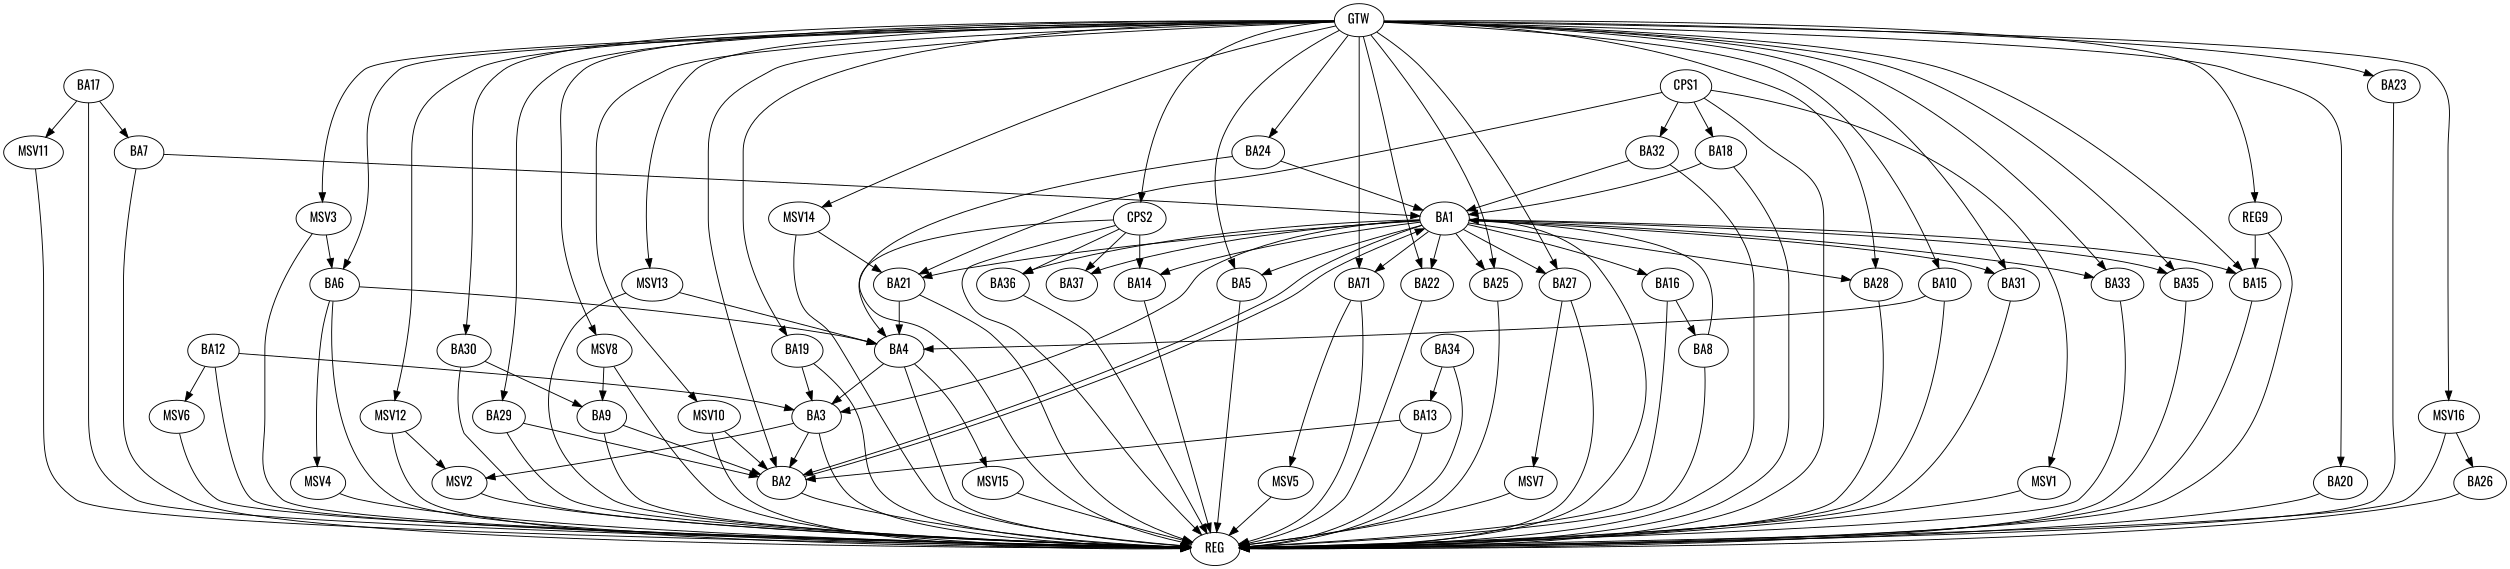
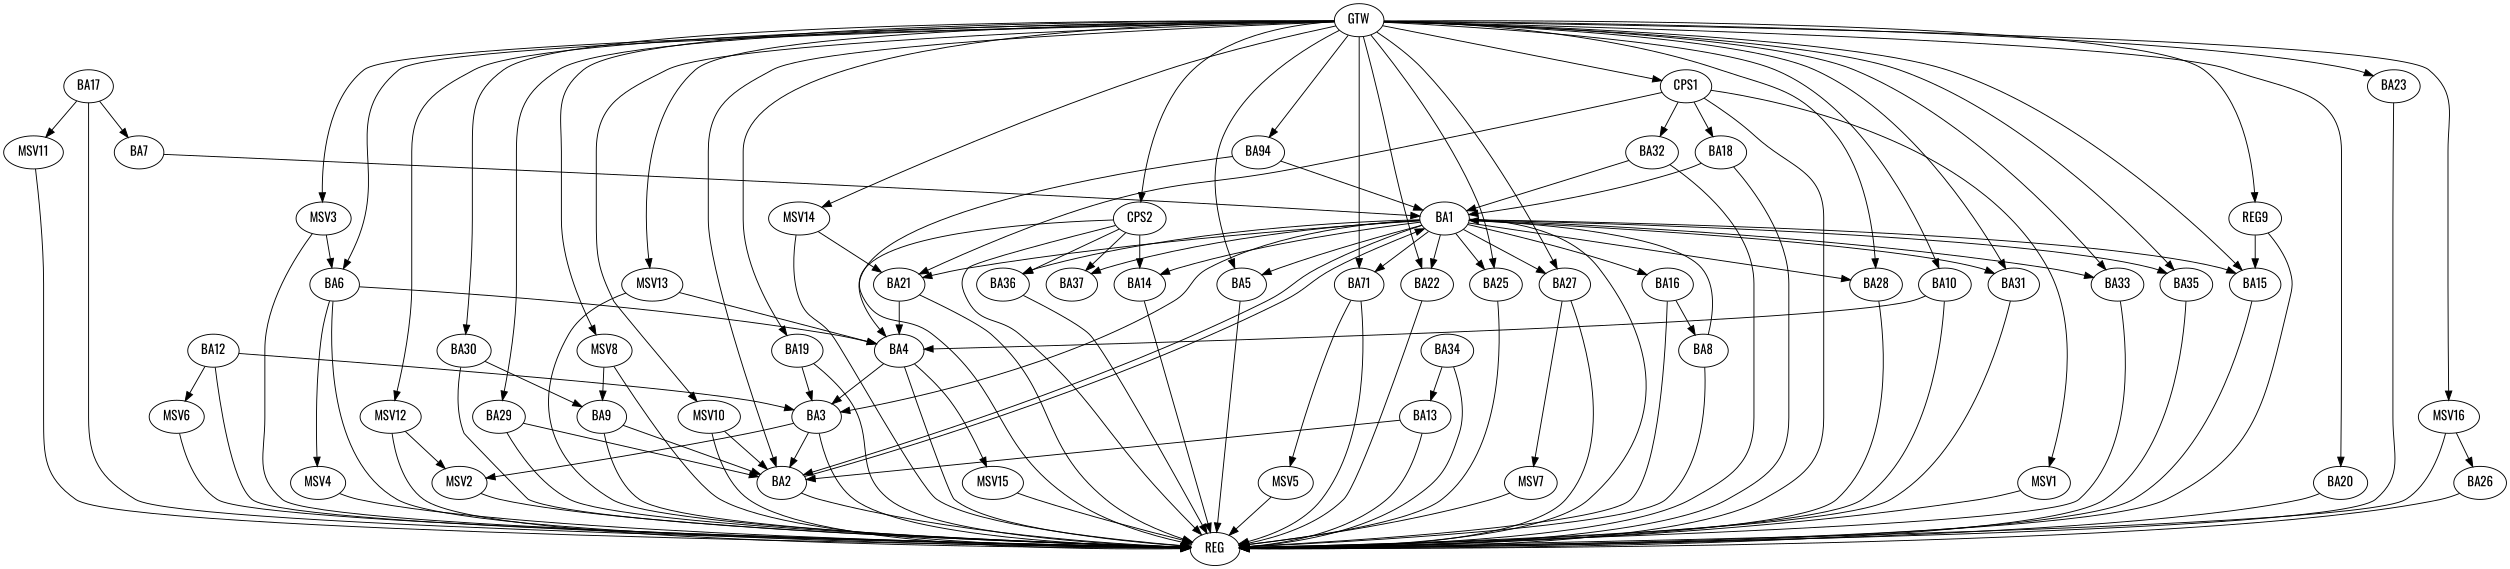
none -> (1518, 52)
(1258, 152) -> (1258, 152)
(199, 502) -> none
